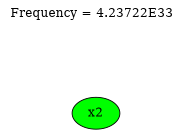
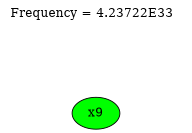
(96, 113) -> (96, 113)
